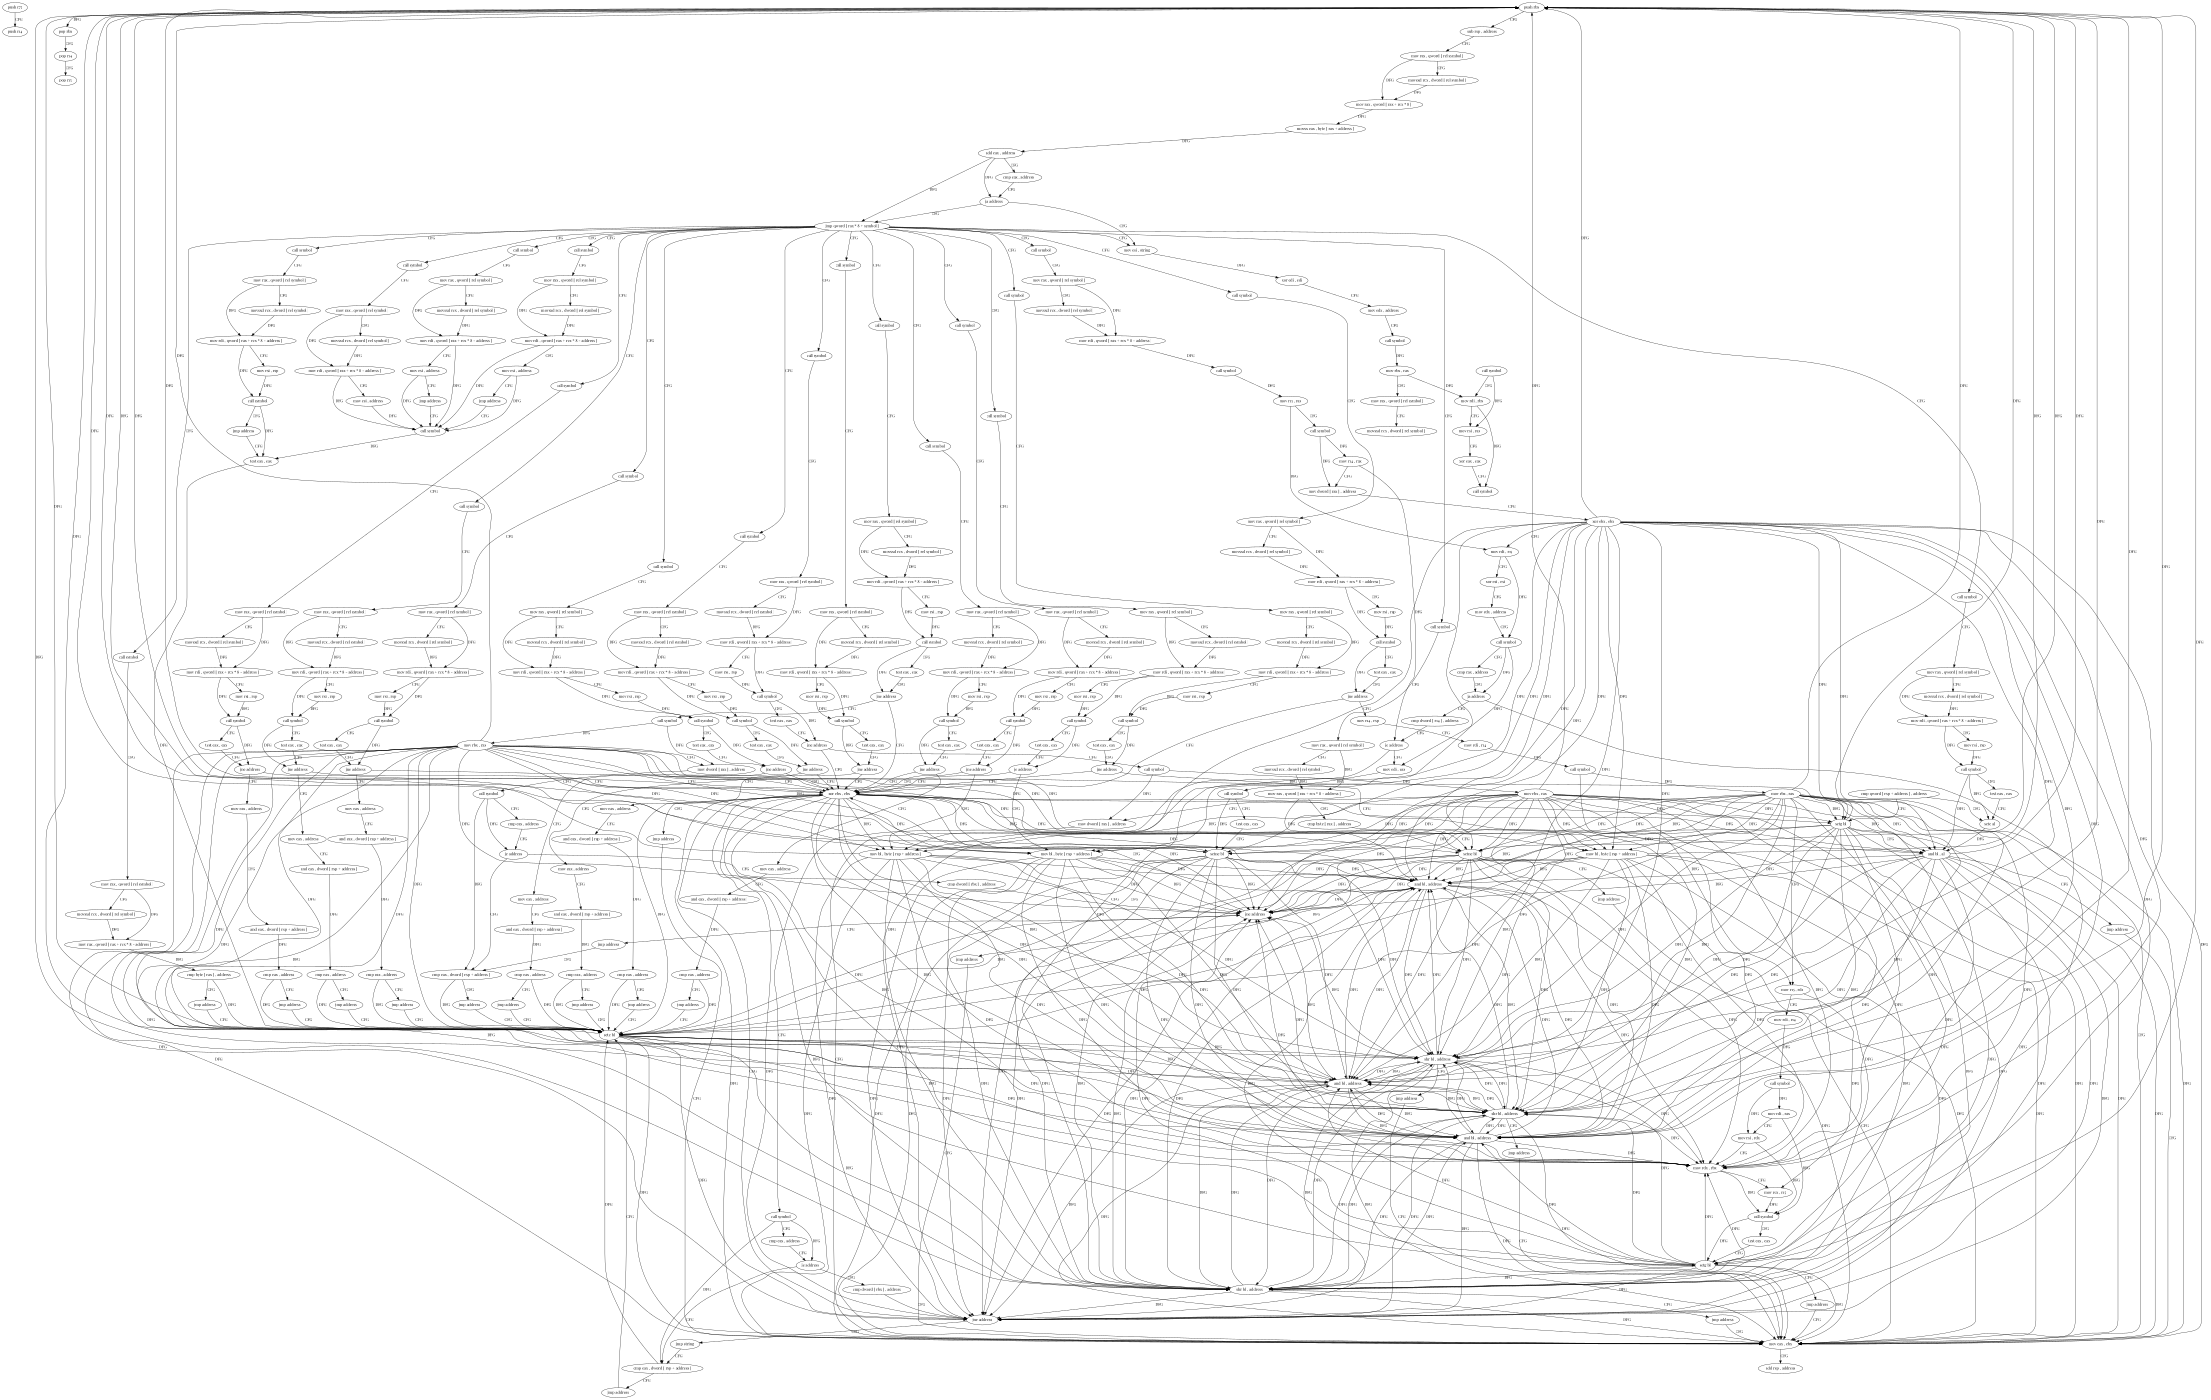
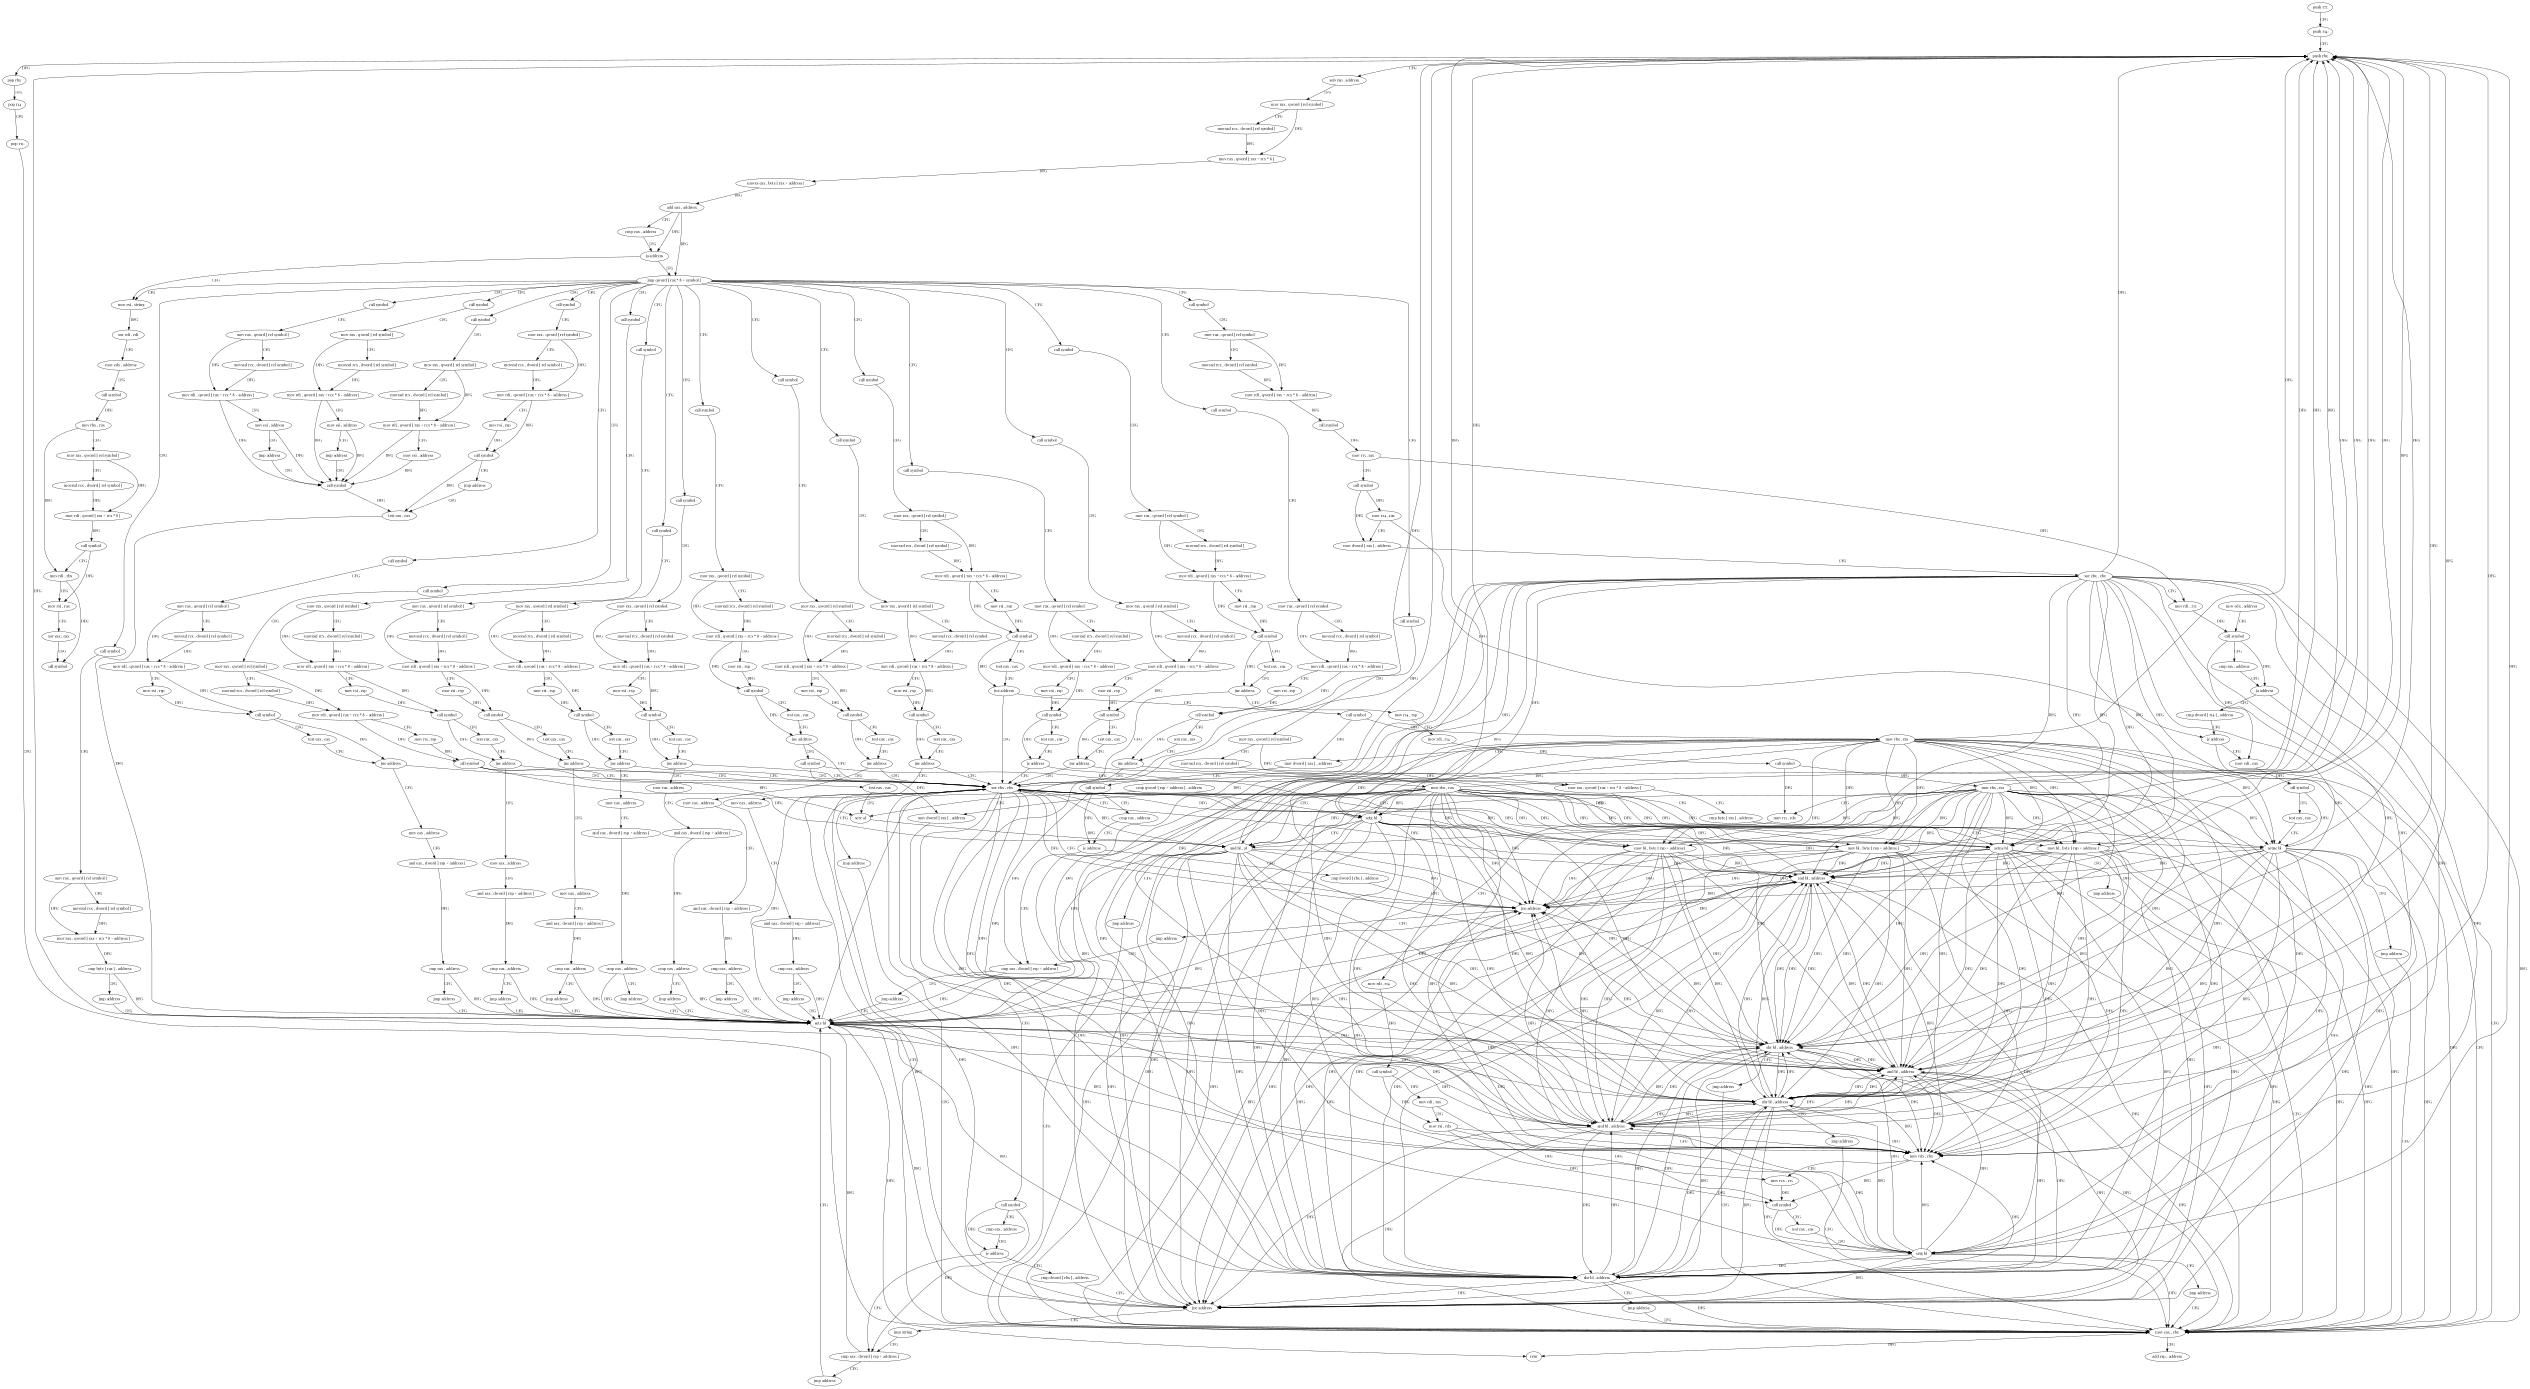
none -> (2320, 43)
none -> (93, 516)
(1495, 582) -> none
(1851, 1091) -> (1607, 1160)
none -> (1534, 1357)
